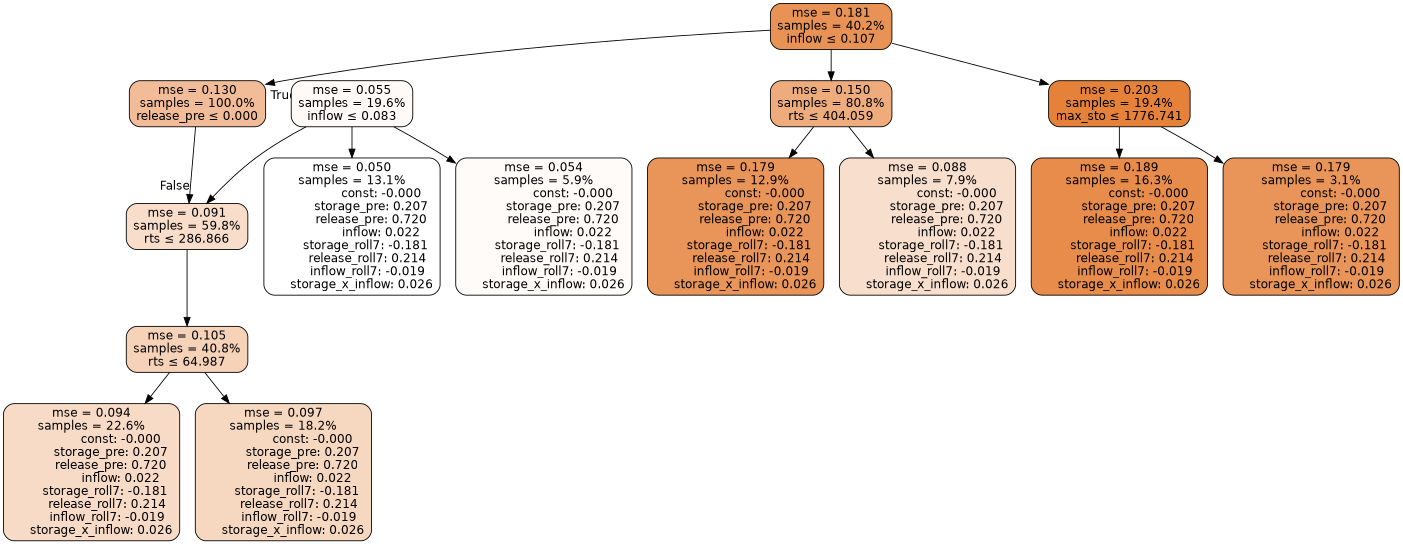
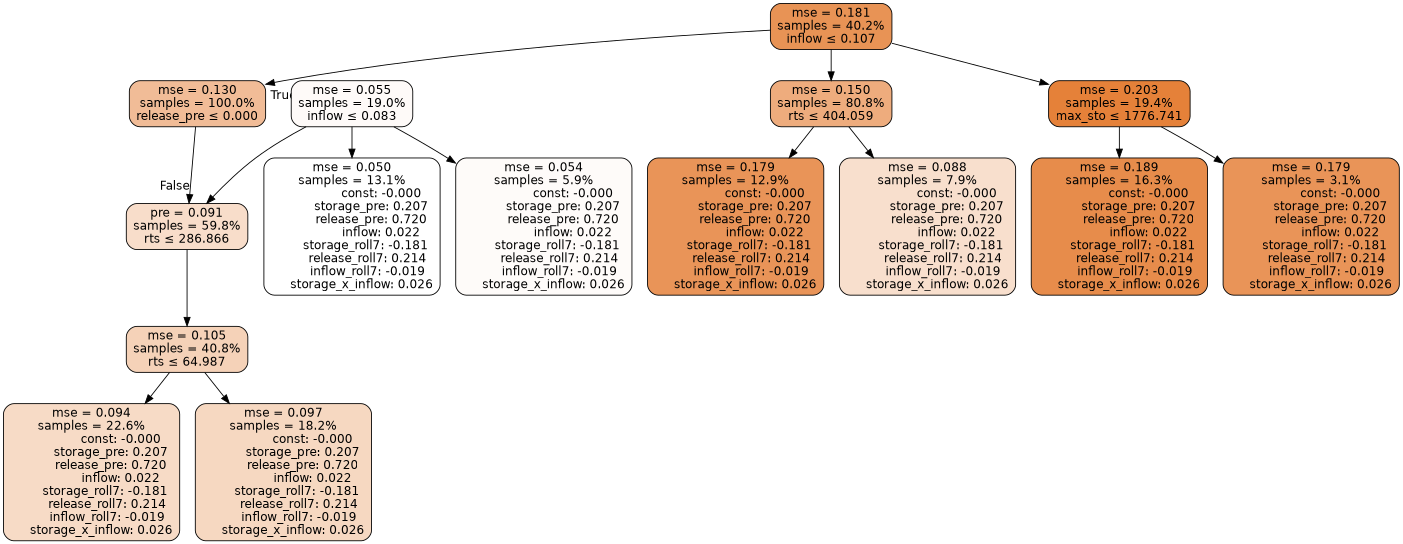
(352, 104) -> (352, 104)
(187, 227) -> (187, 227)
